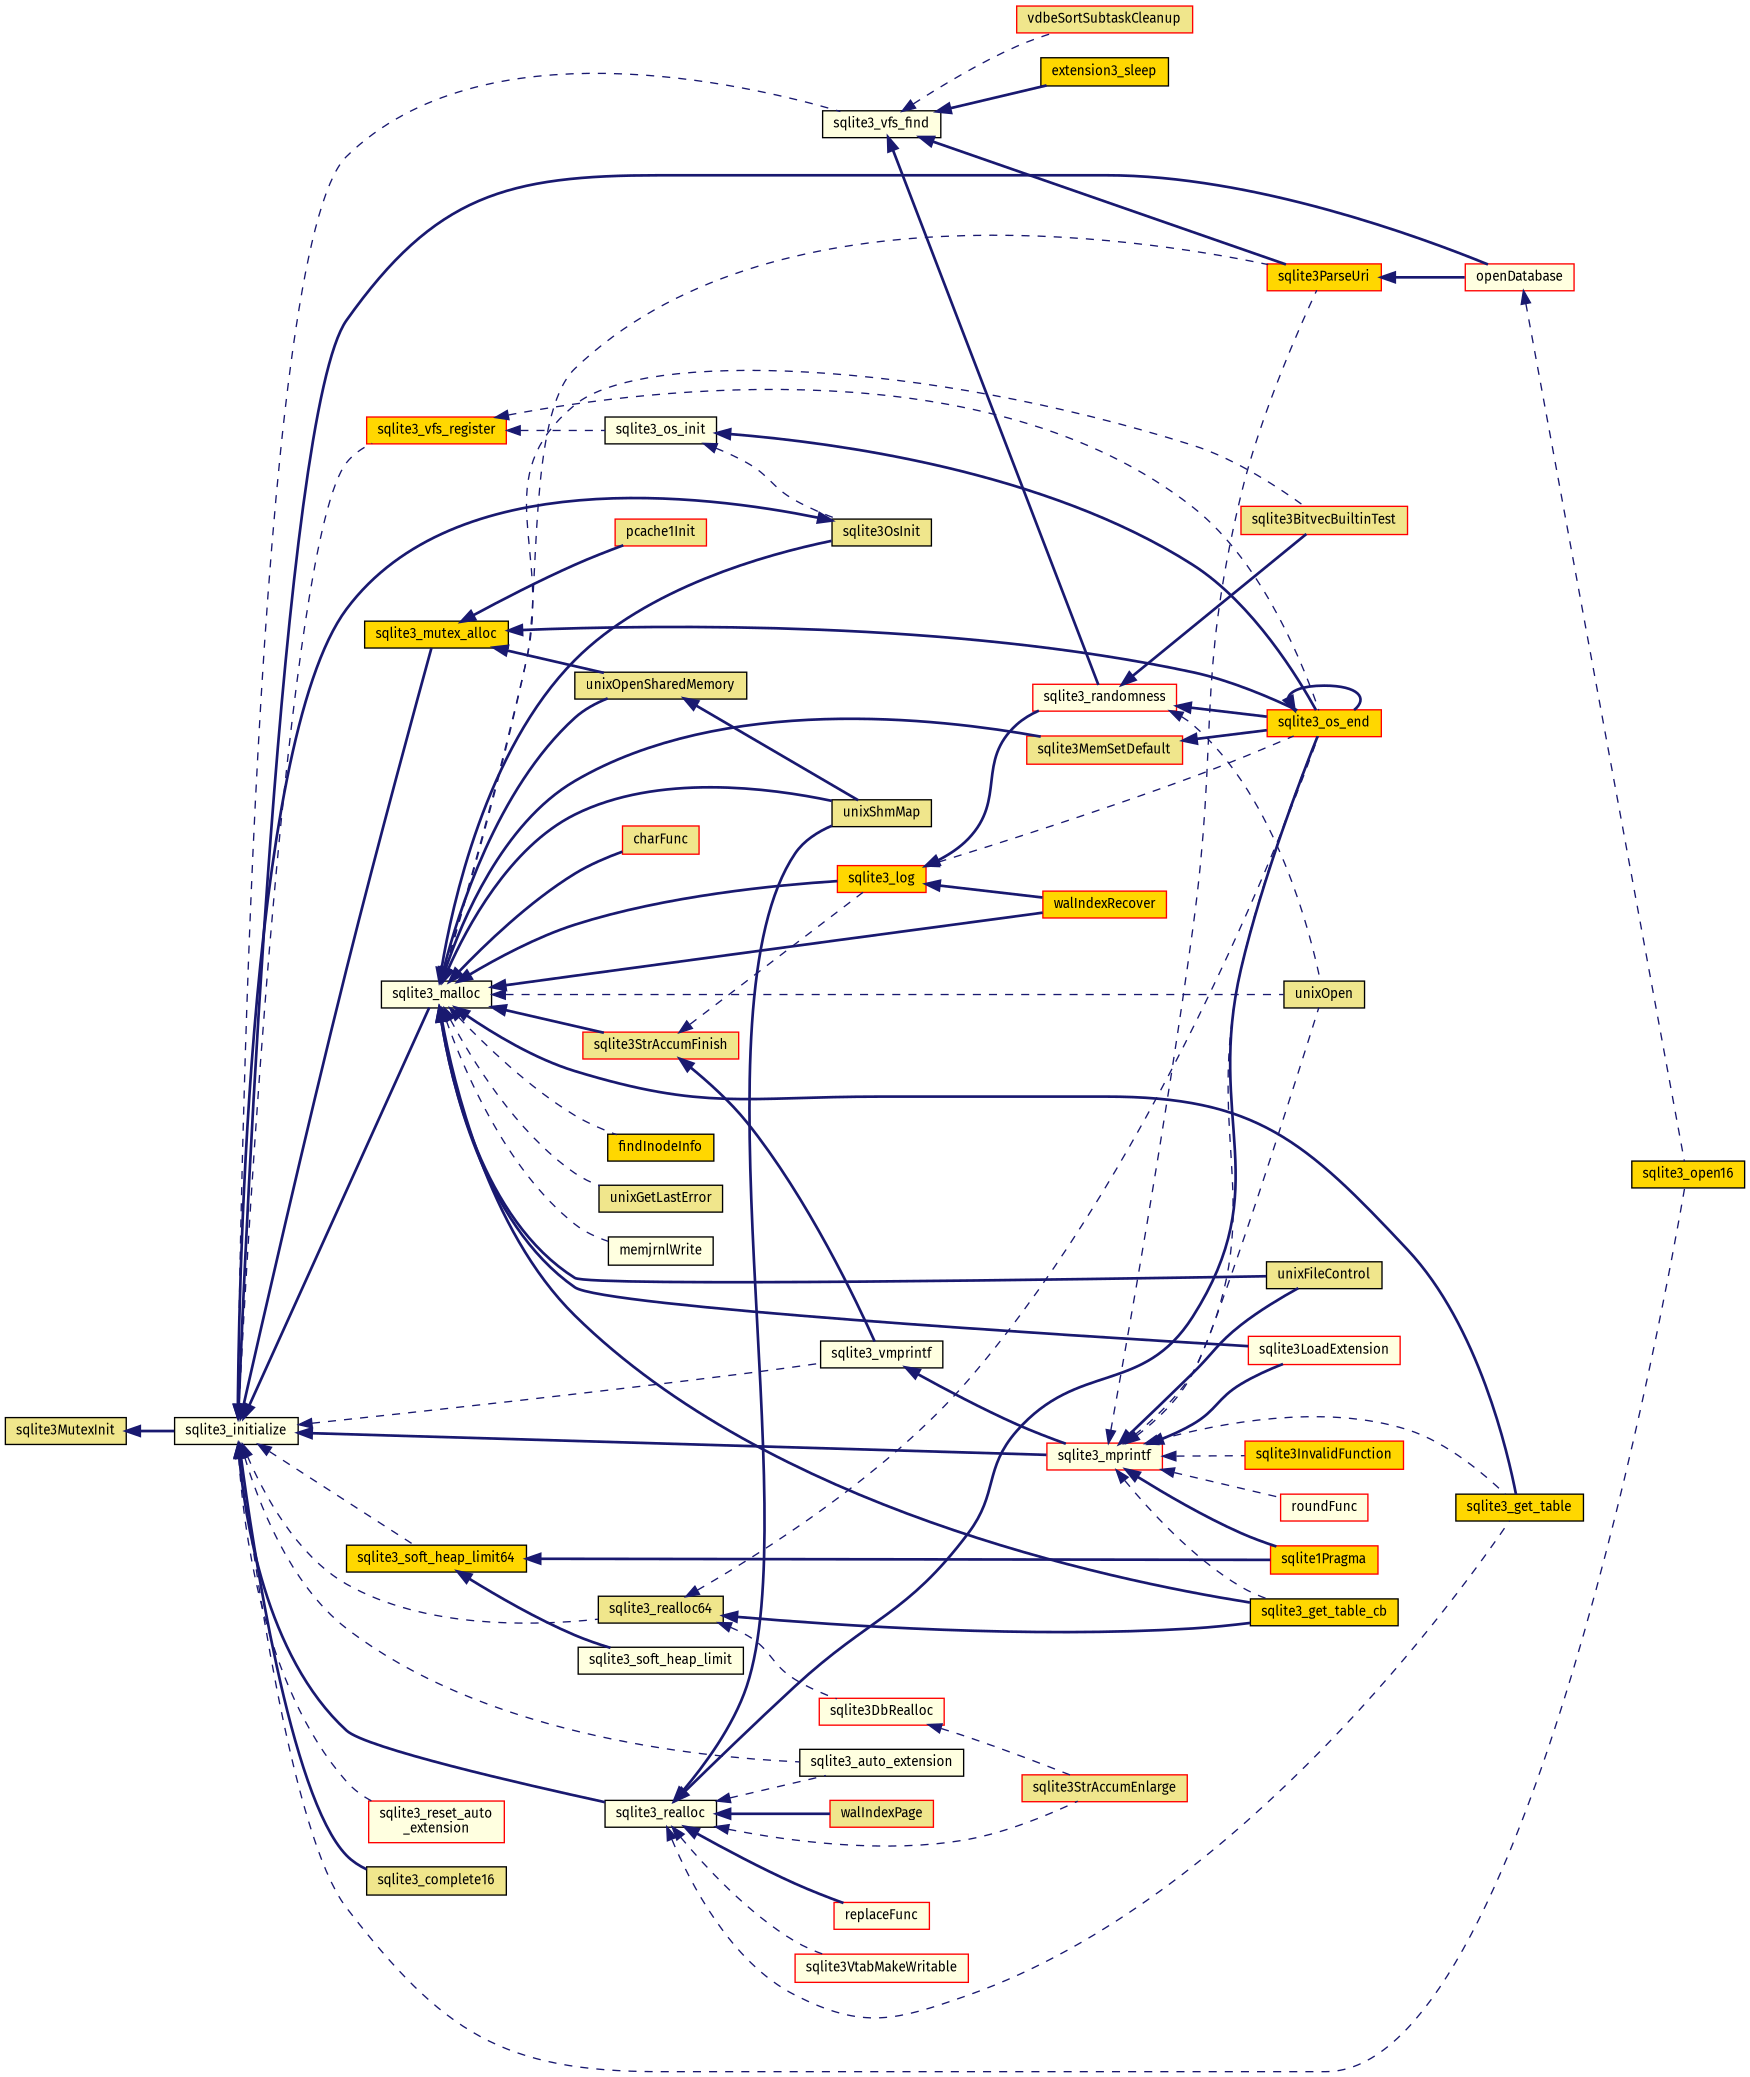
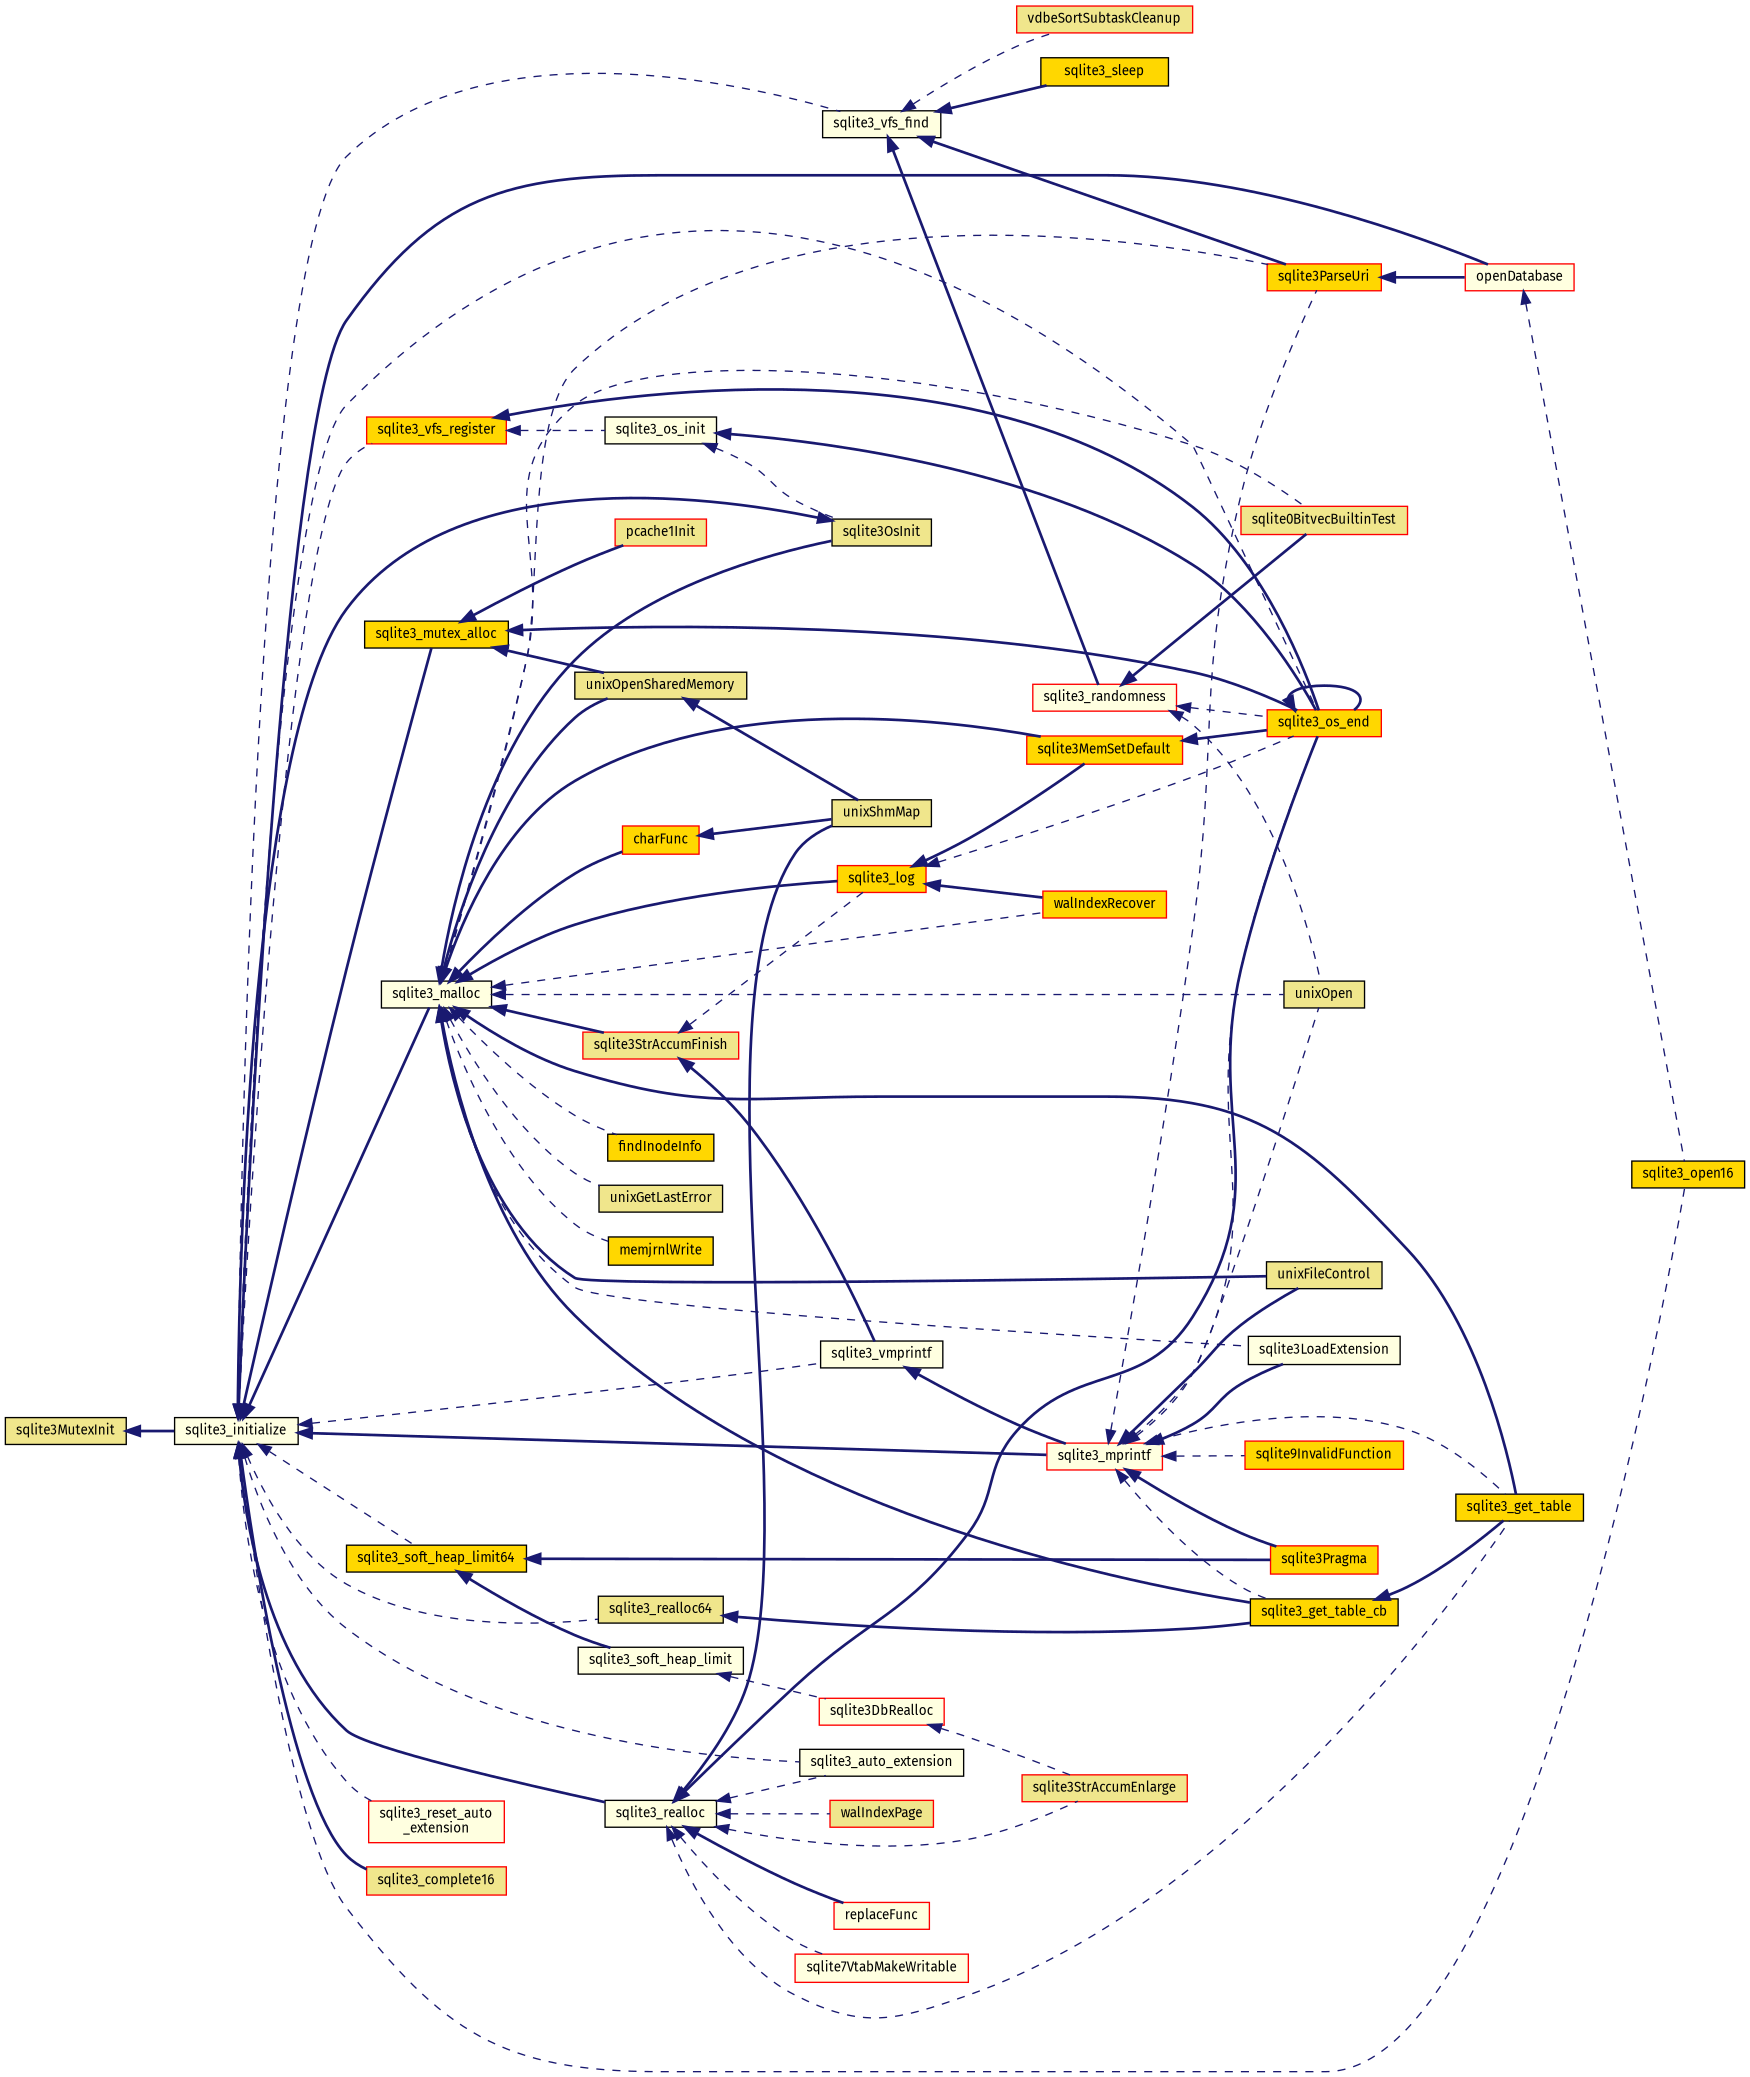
(1105, 72) -> (1105, 72)
(981, 413) -> (981, 413)
(1324, 520) -> (1324, 520)
(1229, 712) -> (1229, 712)
(1105, 750) -> (1105, 750)
(991, 787) -> (1007, 816)
(602, 804) -> (772, 827)
(661, 840) -> (661, 840)
(774, 949) -> (774, 949)
(1083, 1222) -> (436, 329)
(661, 1251) -> (661, 1251)
(734, 1310) -> (734, 1310)
(1324, 1350) -> (1324, 1350)
(1324, 1455) -> (1324, 1455)
(1324, 1508) -> none
(1324, 1560) -> (1324, 1560)
none -> (1449, 1562)
(780, 1668) -> (778, 1688)
(780, 1814) -> (780, 1814)
(436, 1881) -> (436, 1881)
(882, 1968) -> (882, 1968)
